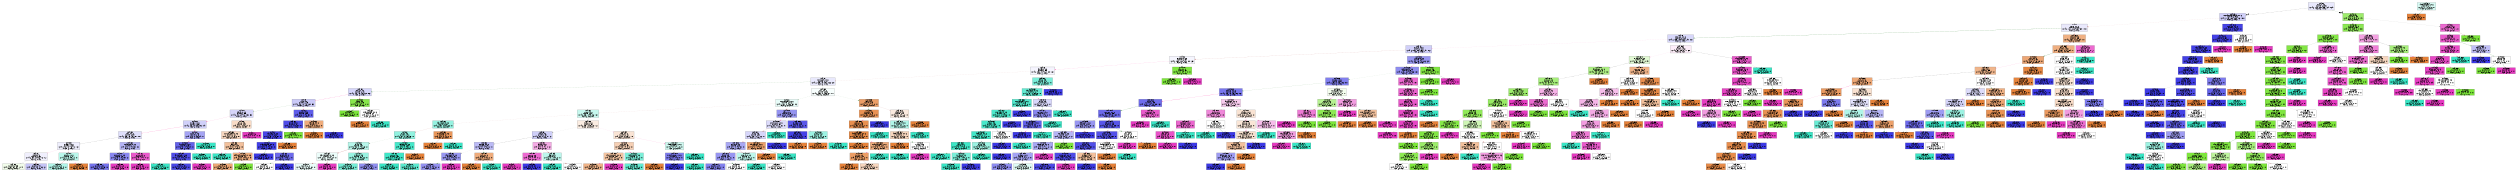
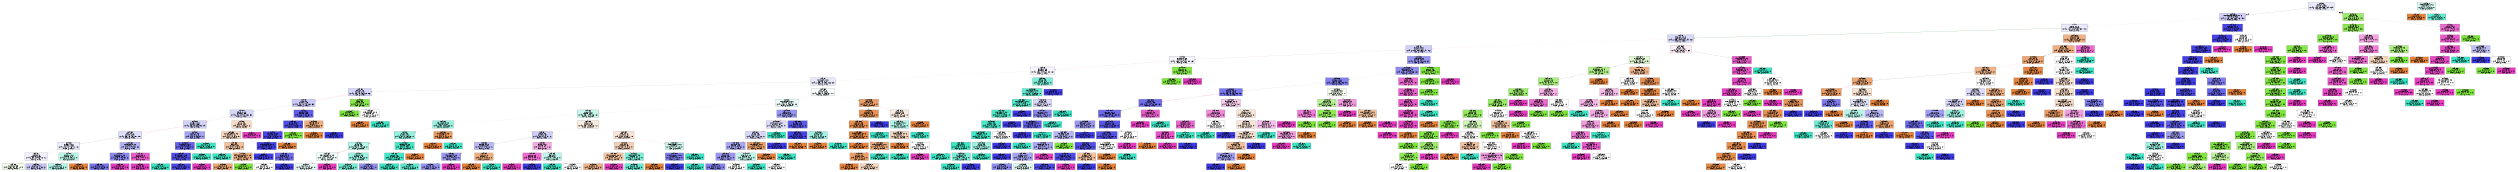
none -> (2437, 17)
